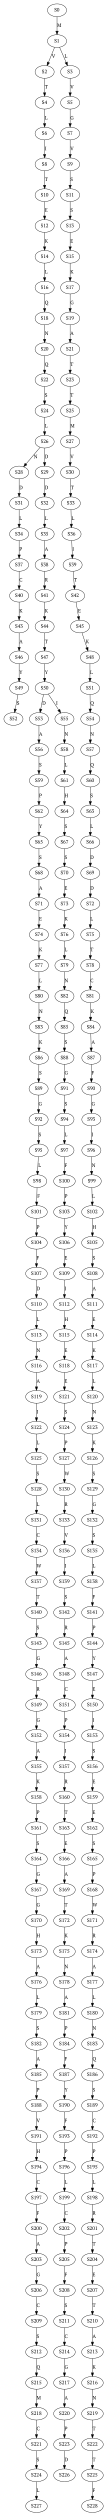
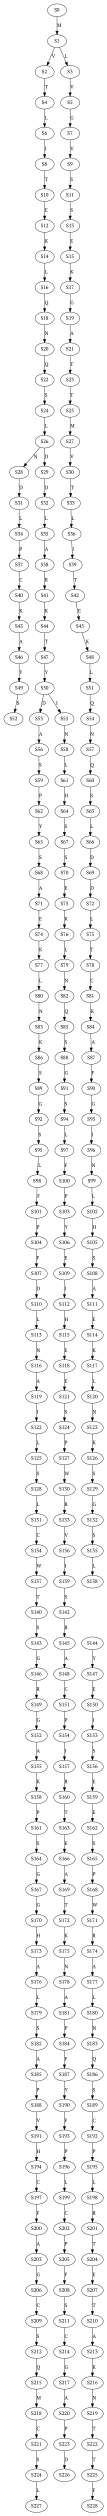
(92, 1613) -> none
